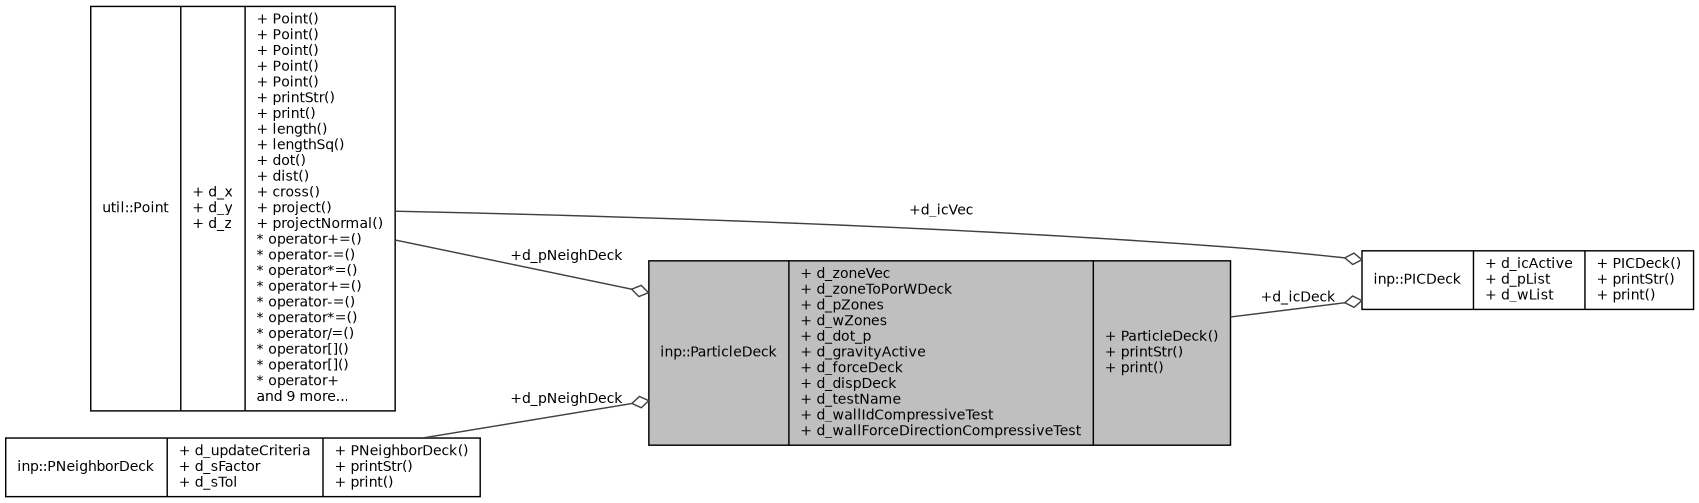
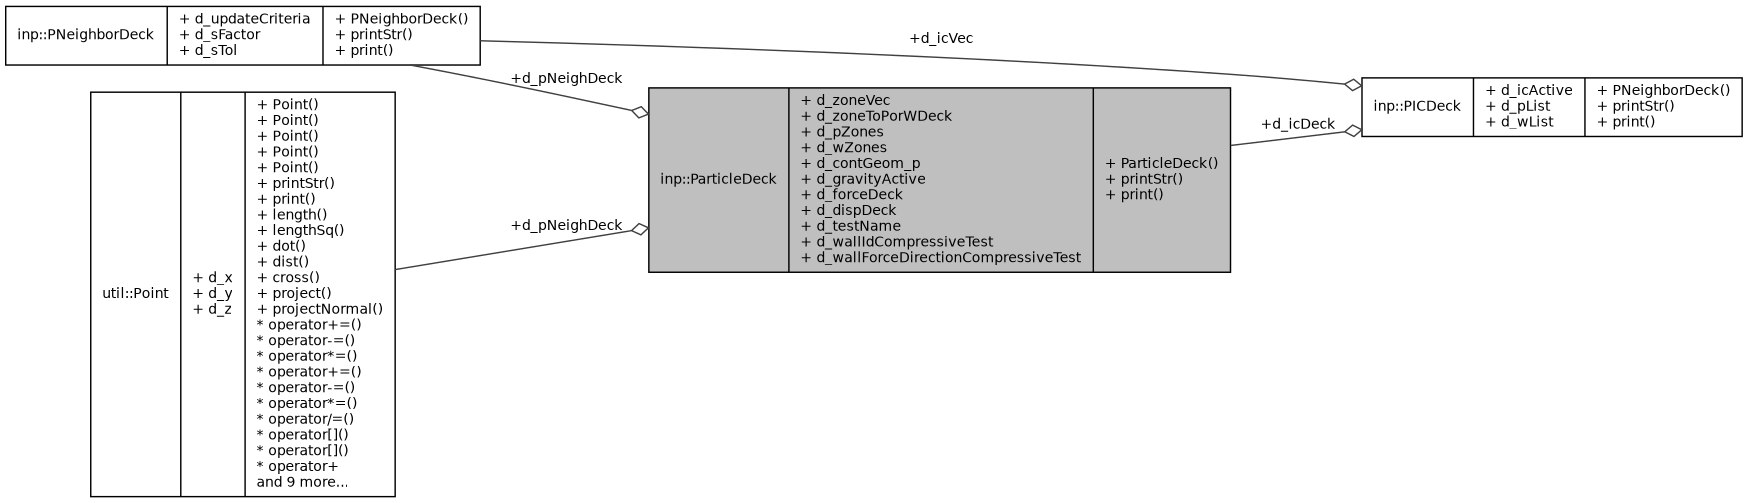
(870, 226) -> (913, 56)
(1639, 264) -> (1664, 91)
(836, 337) -> (861, 164)
